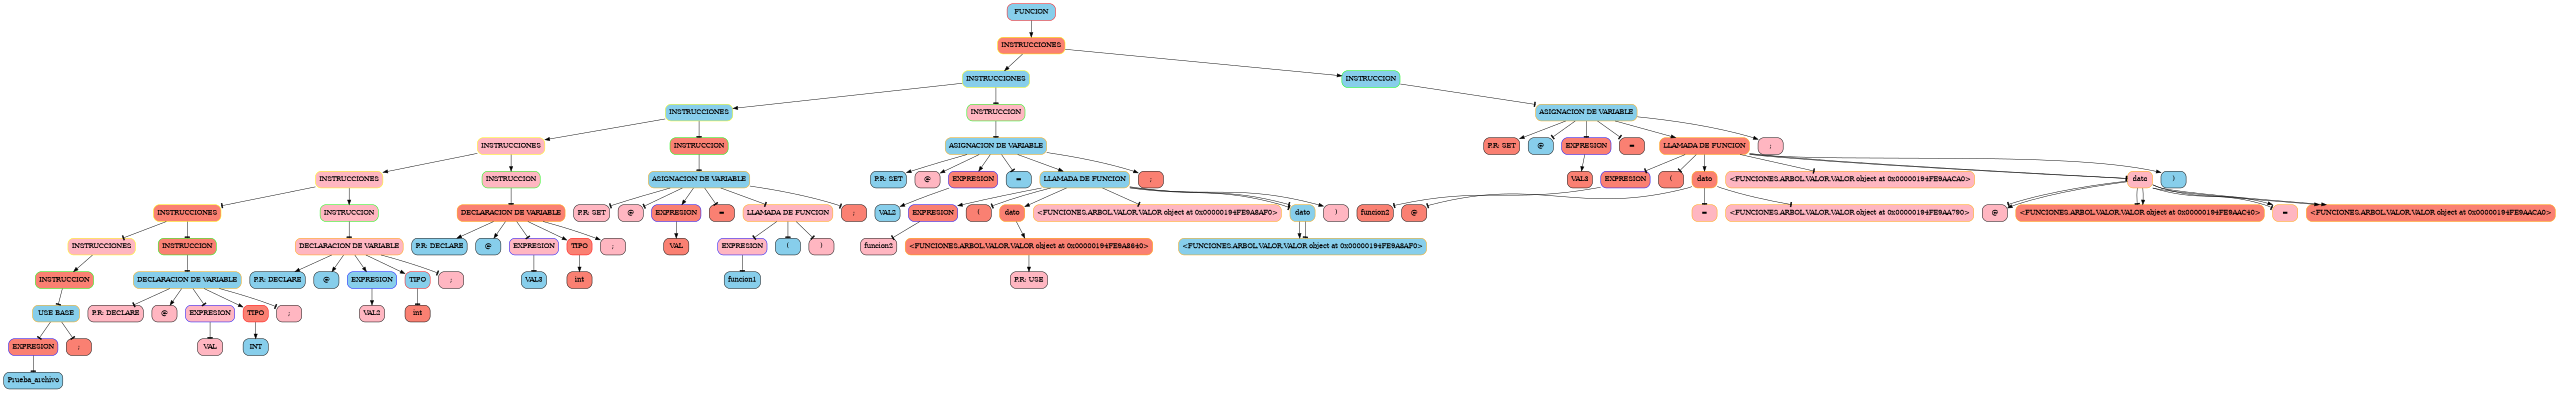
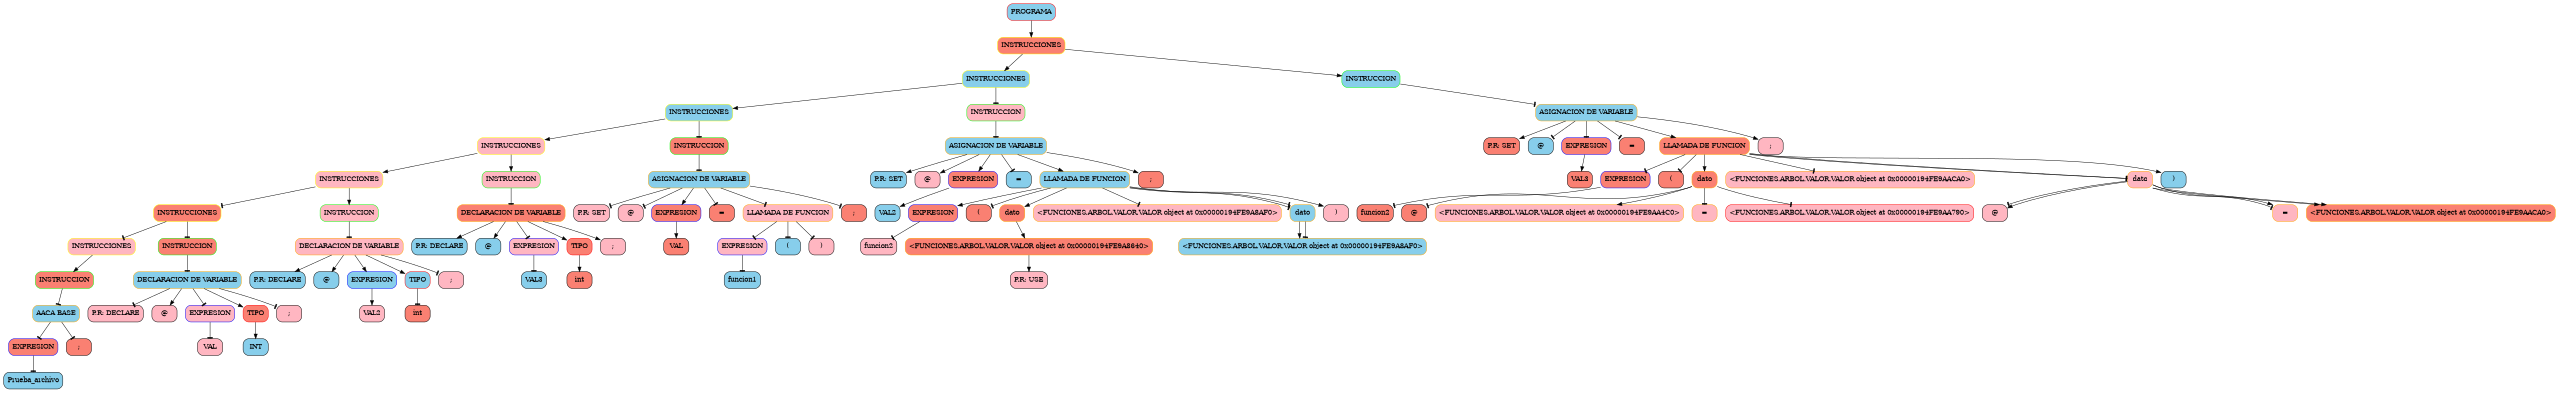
(1031, 12) -> (1031, 12)
none -> (1559, 213)
(1850, 213) -> (1850, 213)
(2140, 213) -> none
(56, 314) -> (56, 314)
